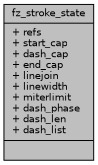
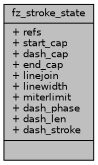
(39, 130) -> (46, 130)
